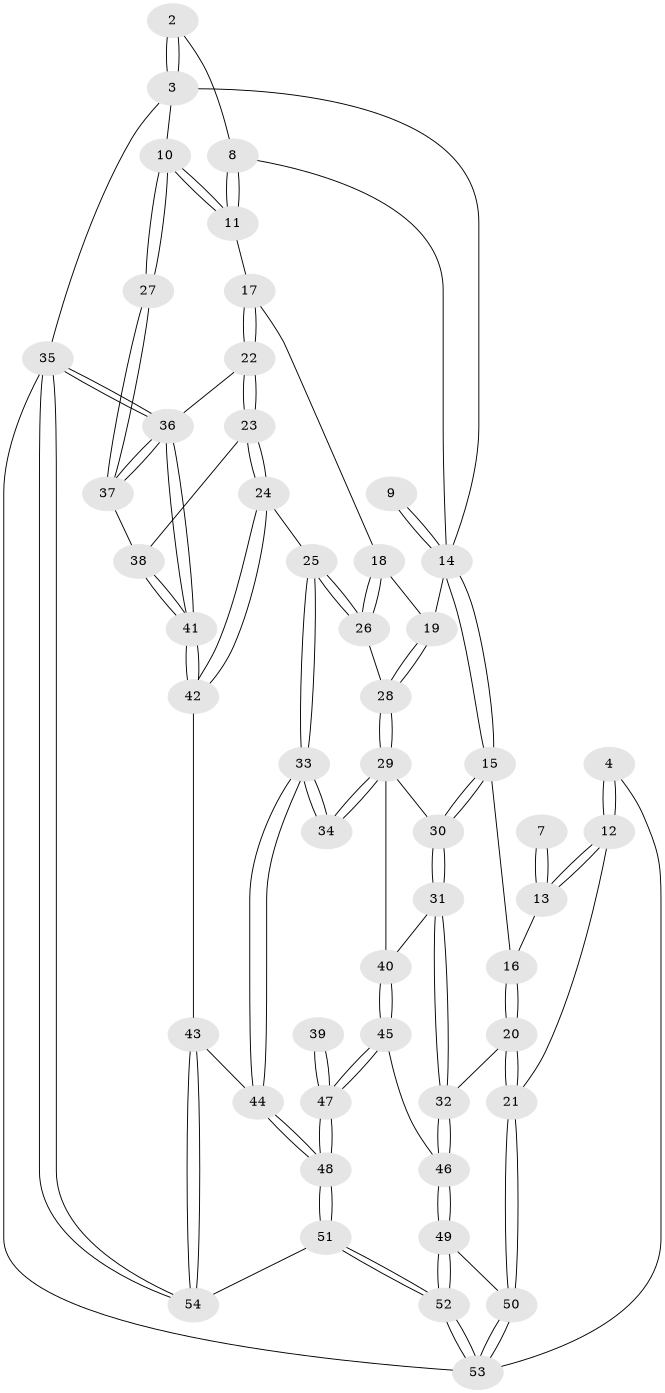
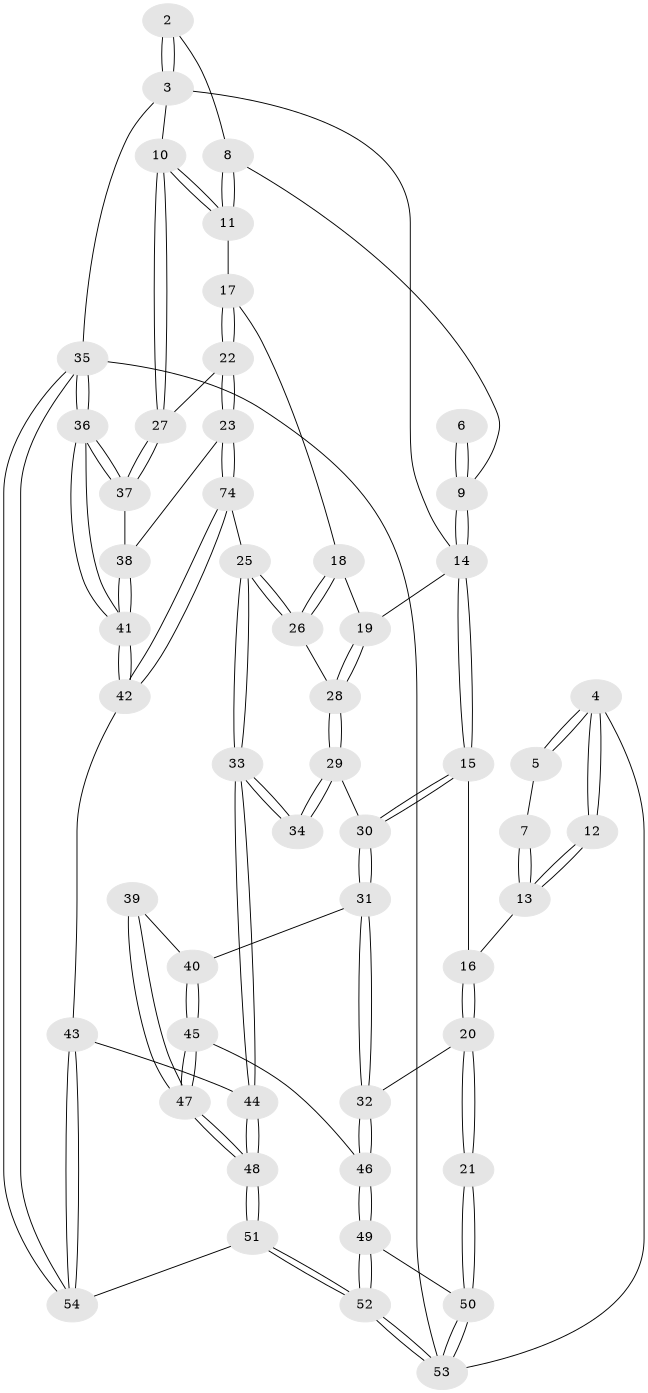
(443, 295) -> (417, 297)
(209, 392) -> (194, 392)
none -> (462, 426)
(264, 494) -> (228, 494)
none -> (536, 764)
(386, 866) -> (162, 933)
(576, 972) -> none
